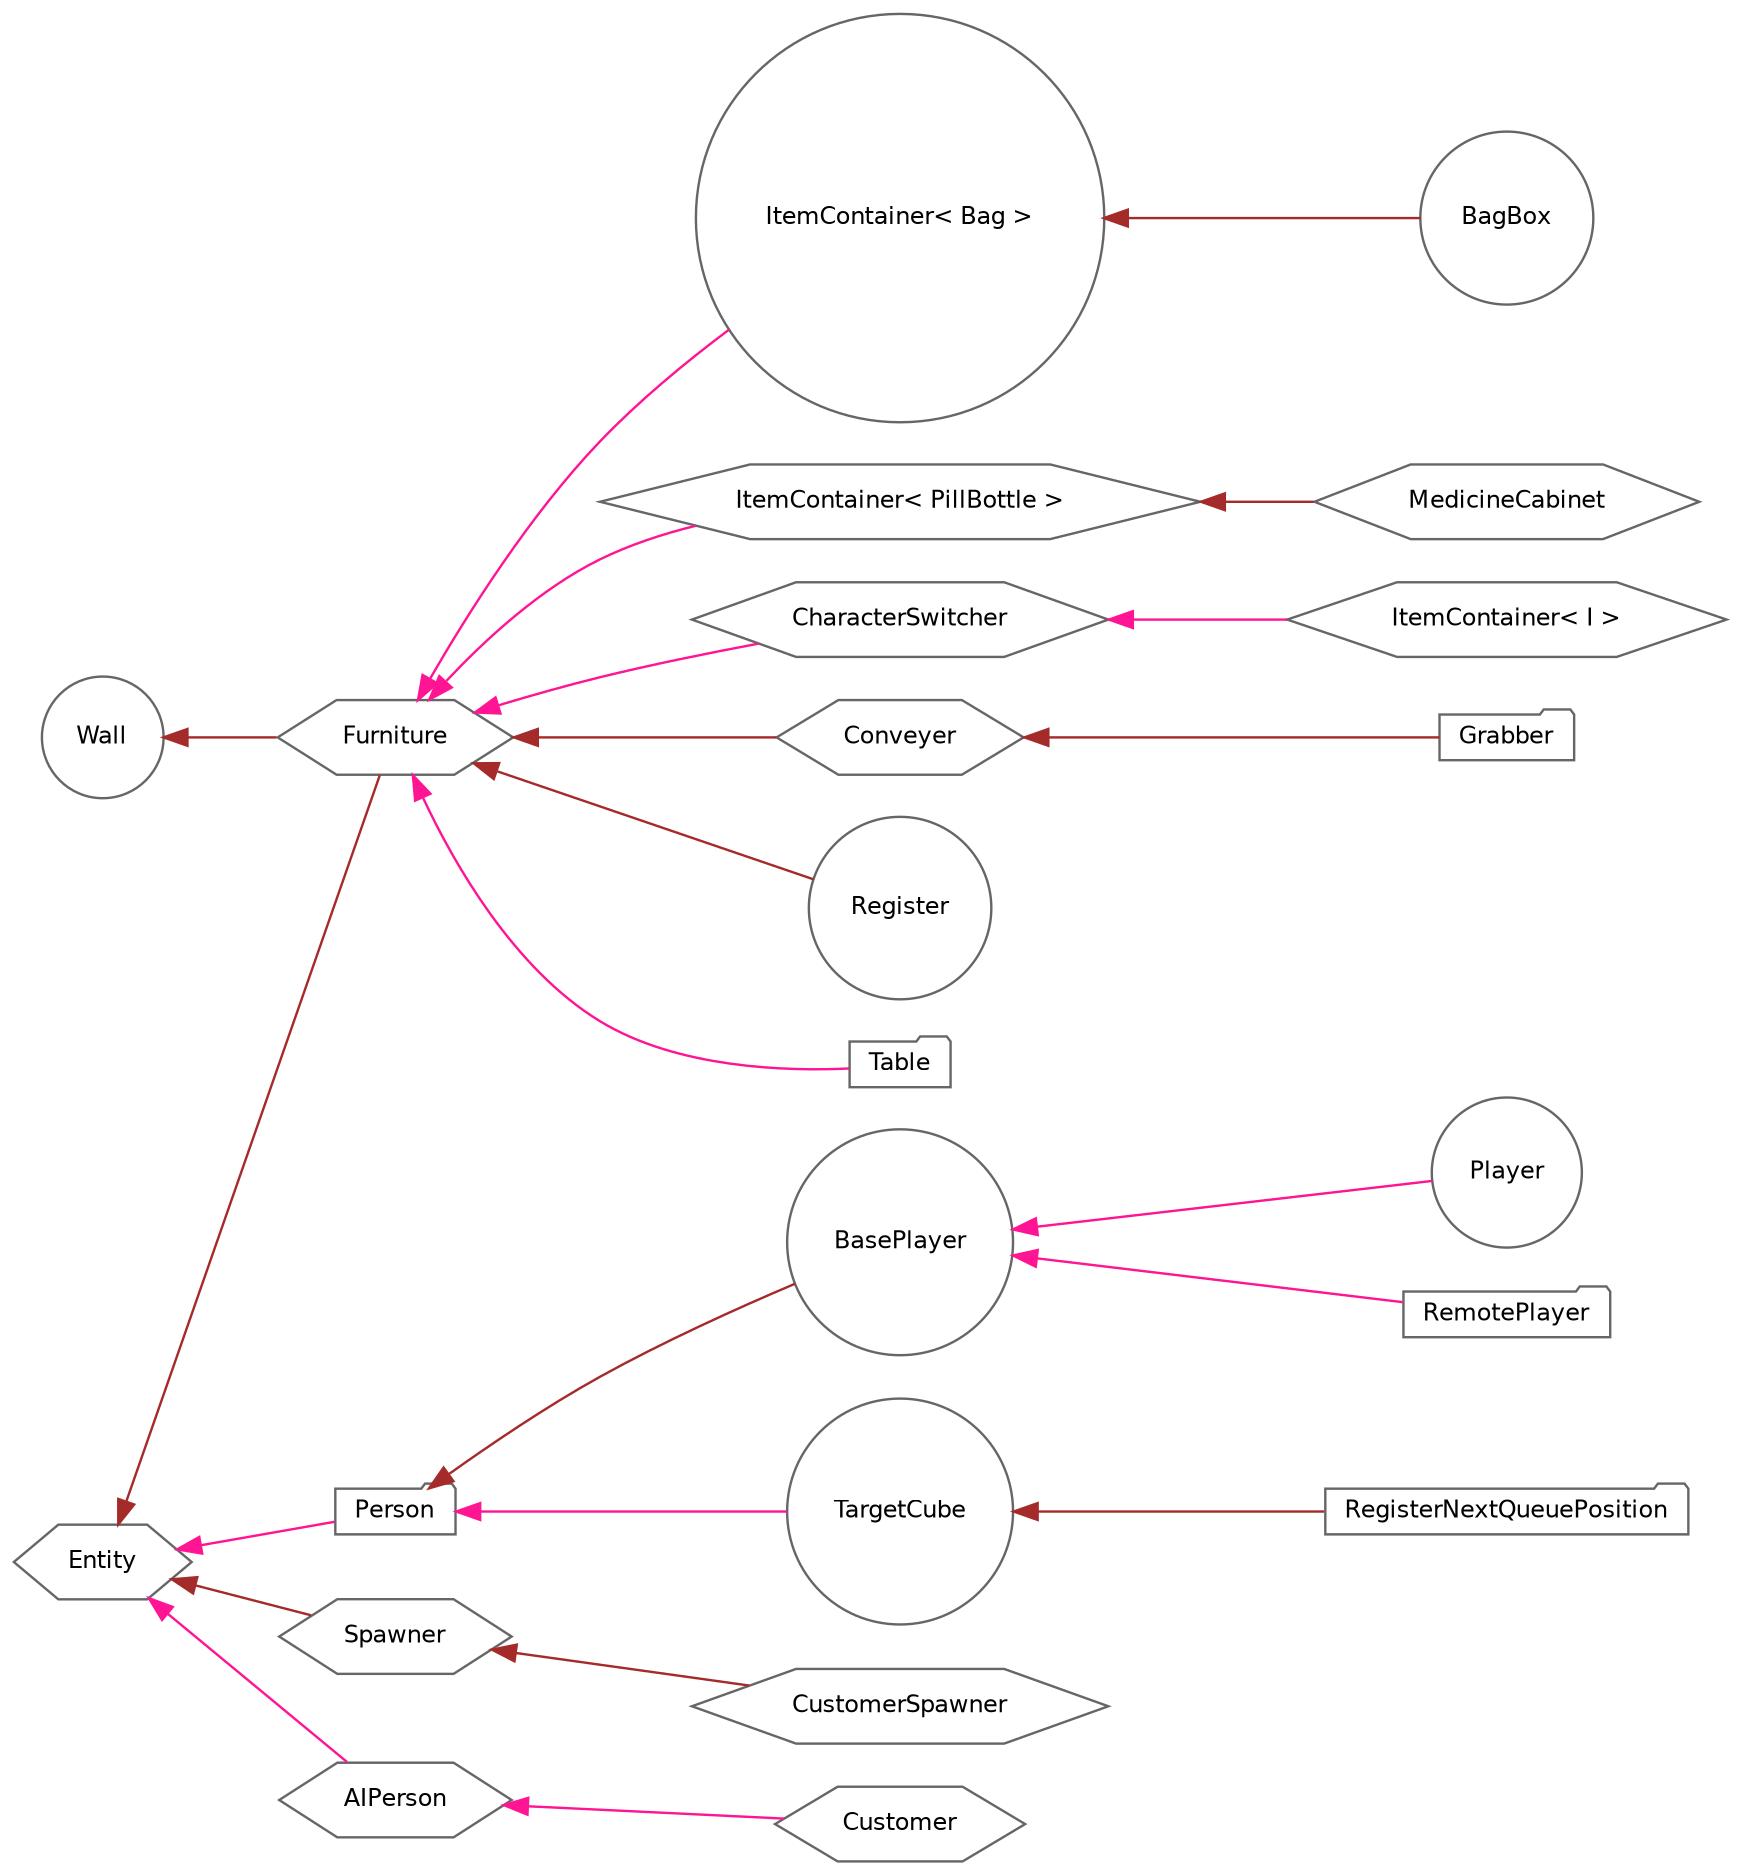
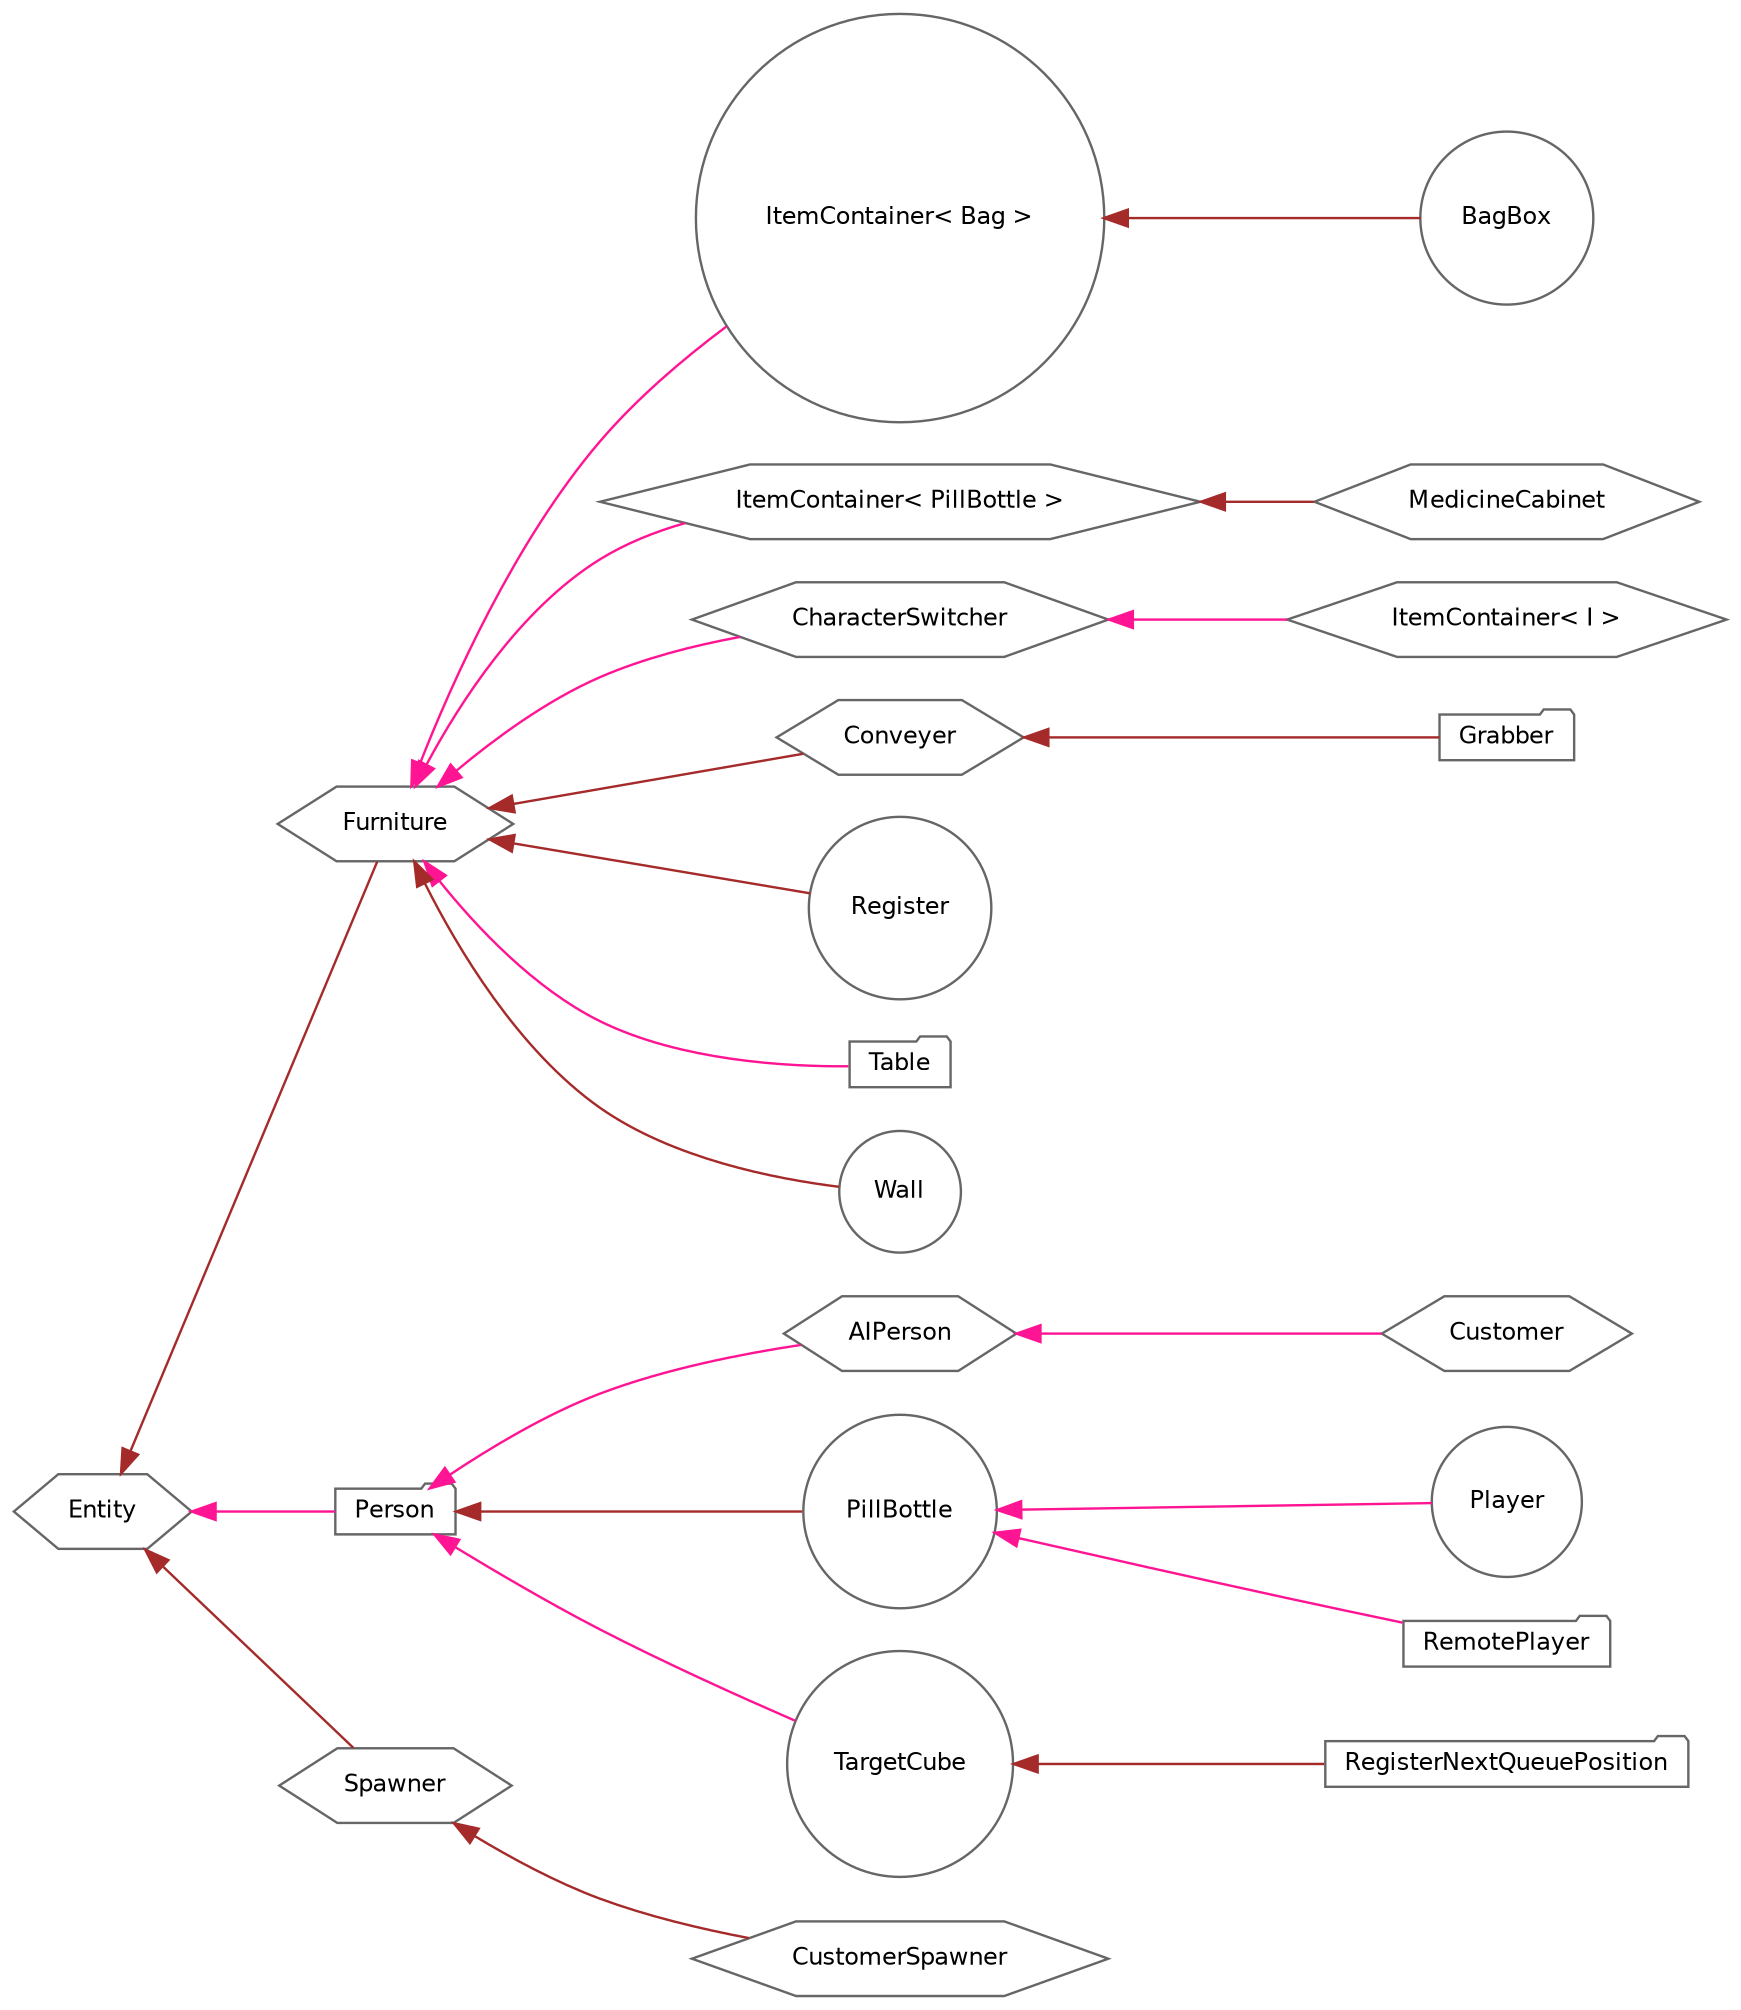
(232, 737) -> (587, 1098)
(900, 1242) -> (900, 1512)
(257, 1688) -> (617, 1388)
